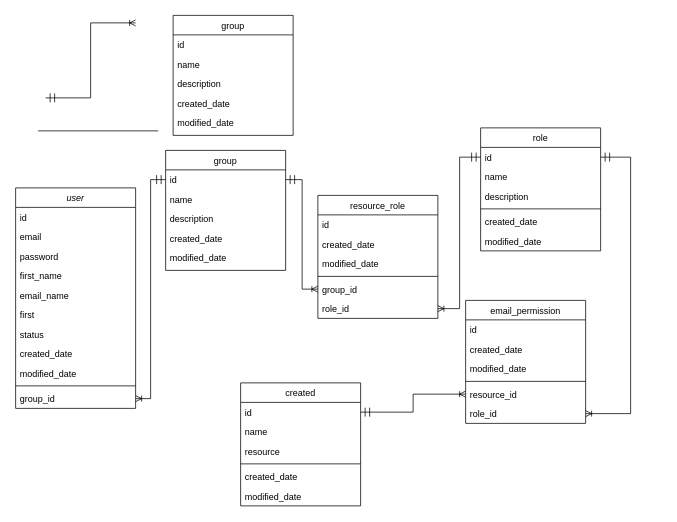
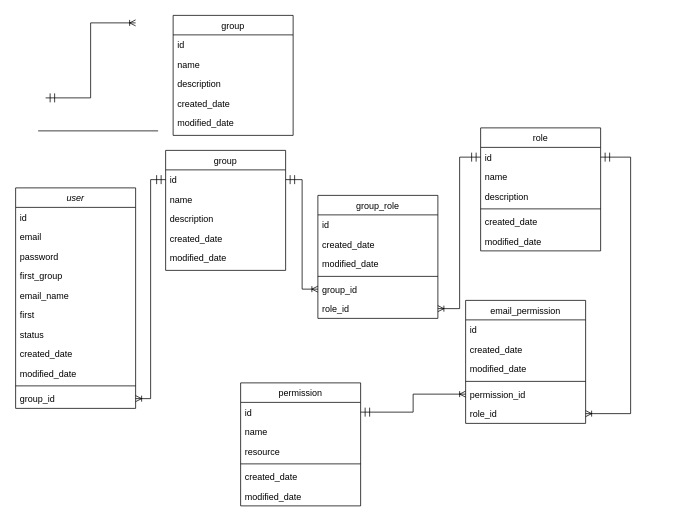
(377, 206) -> (377, 206)
(44, 276) -> (46, 276)
(300, 393) -> (300, 393)
(496, 395) -> (499, 395)
